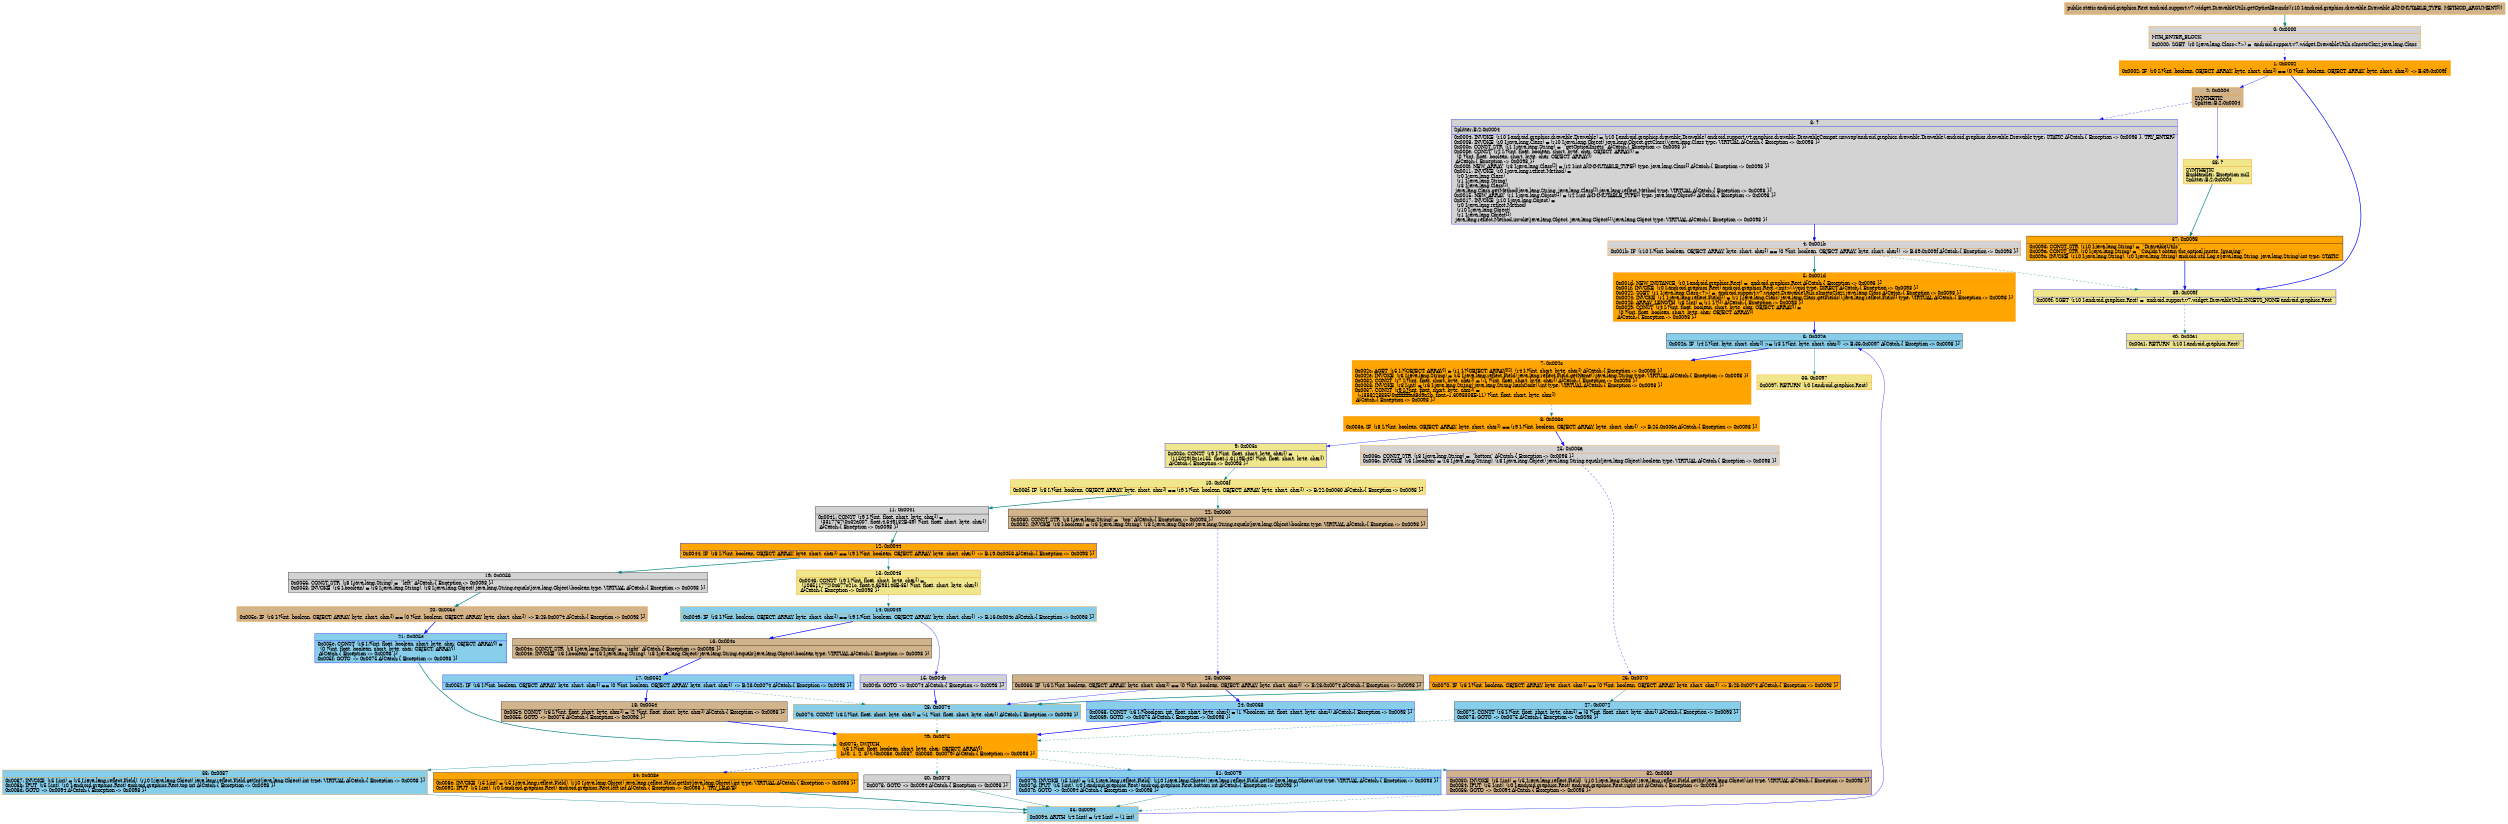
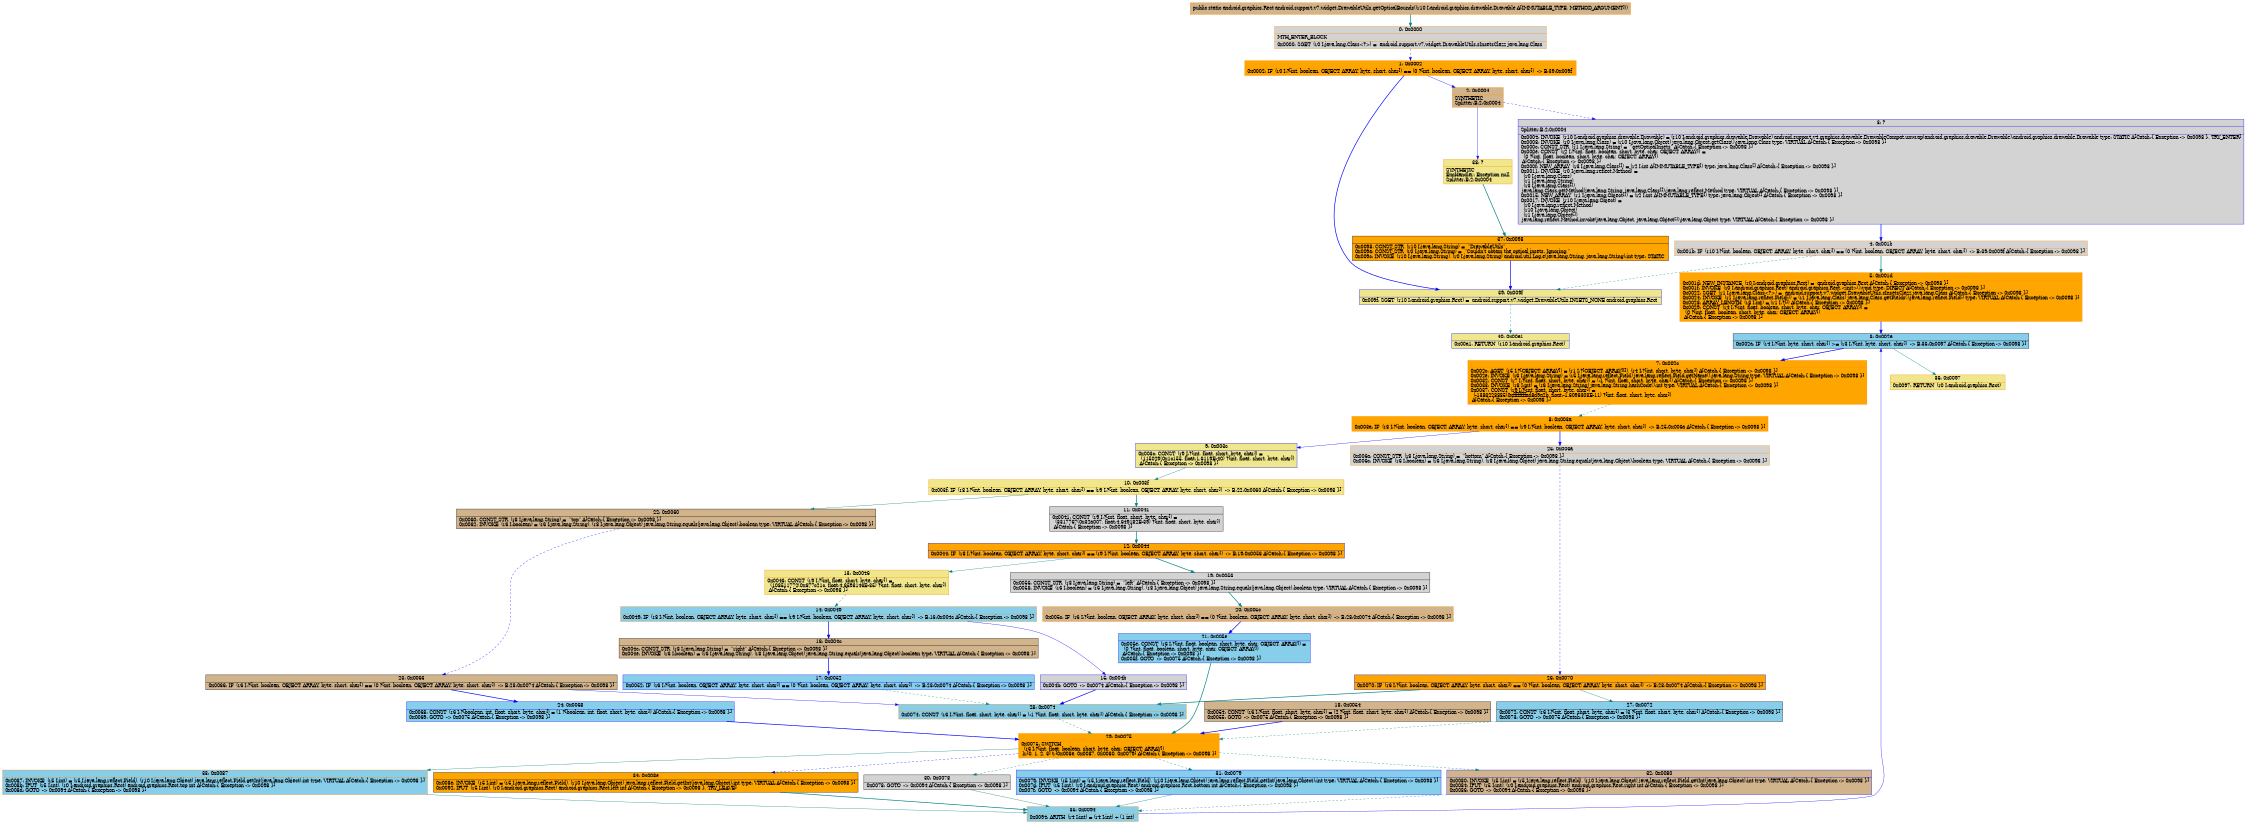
(647, 694) -> none
